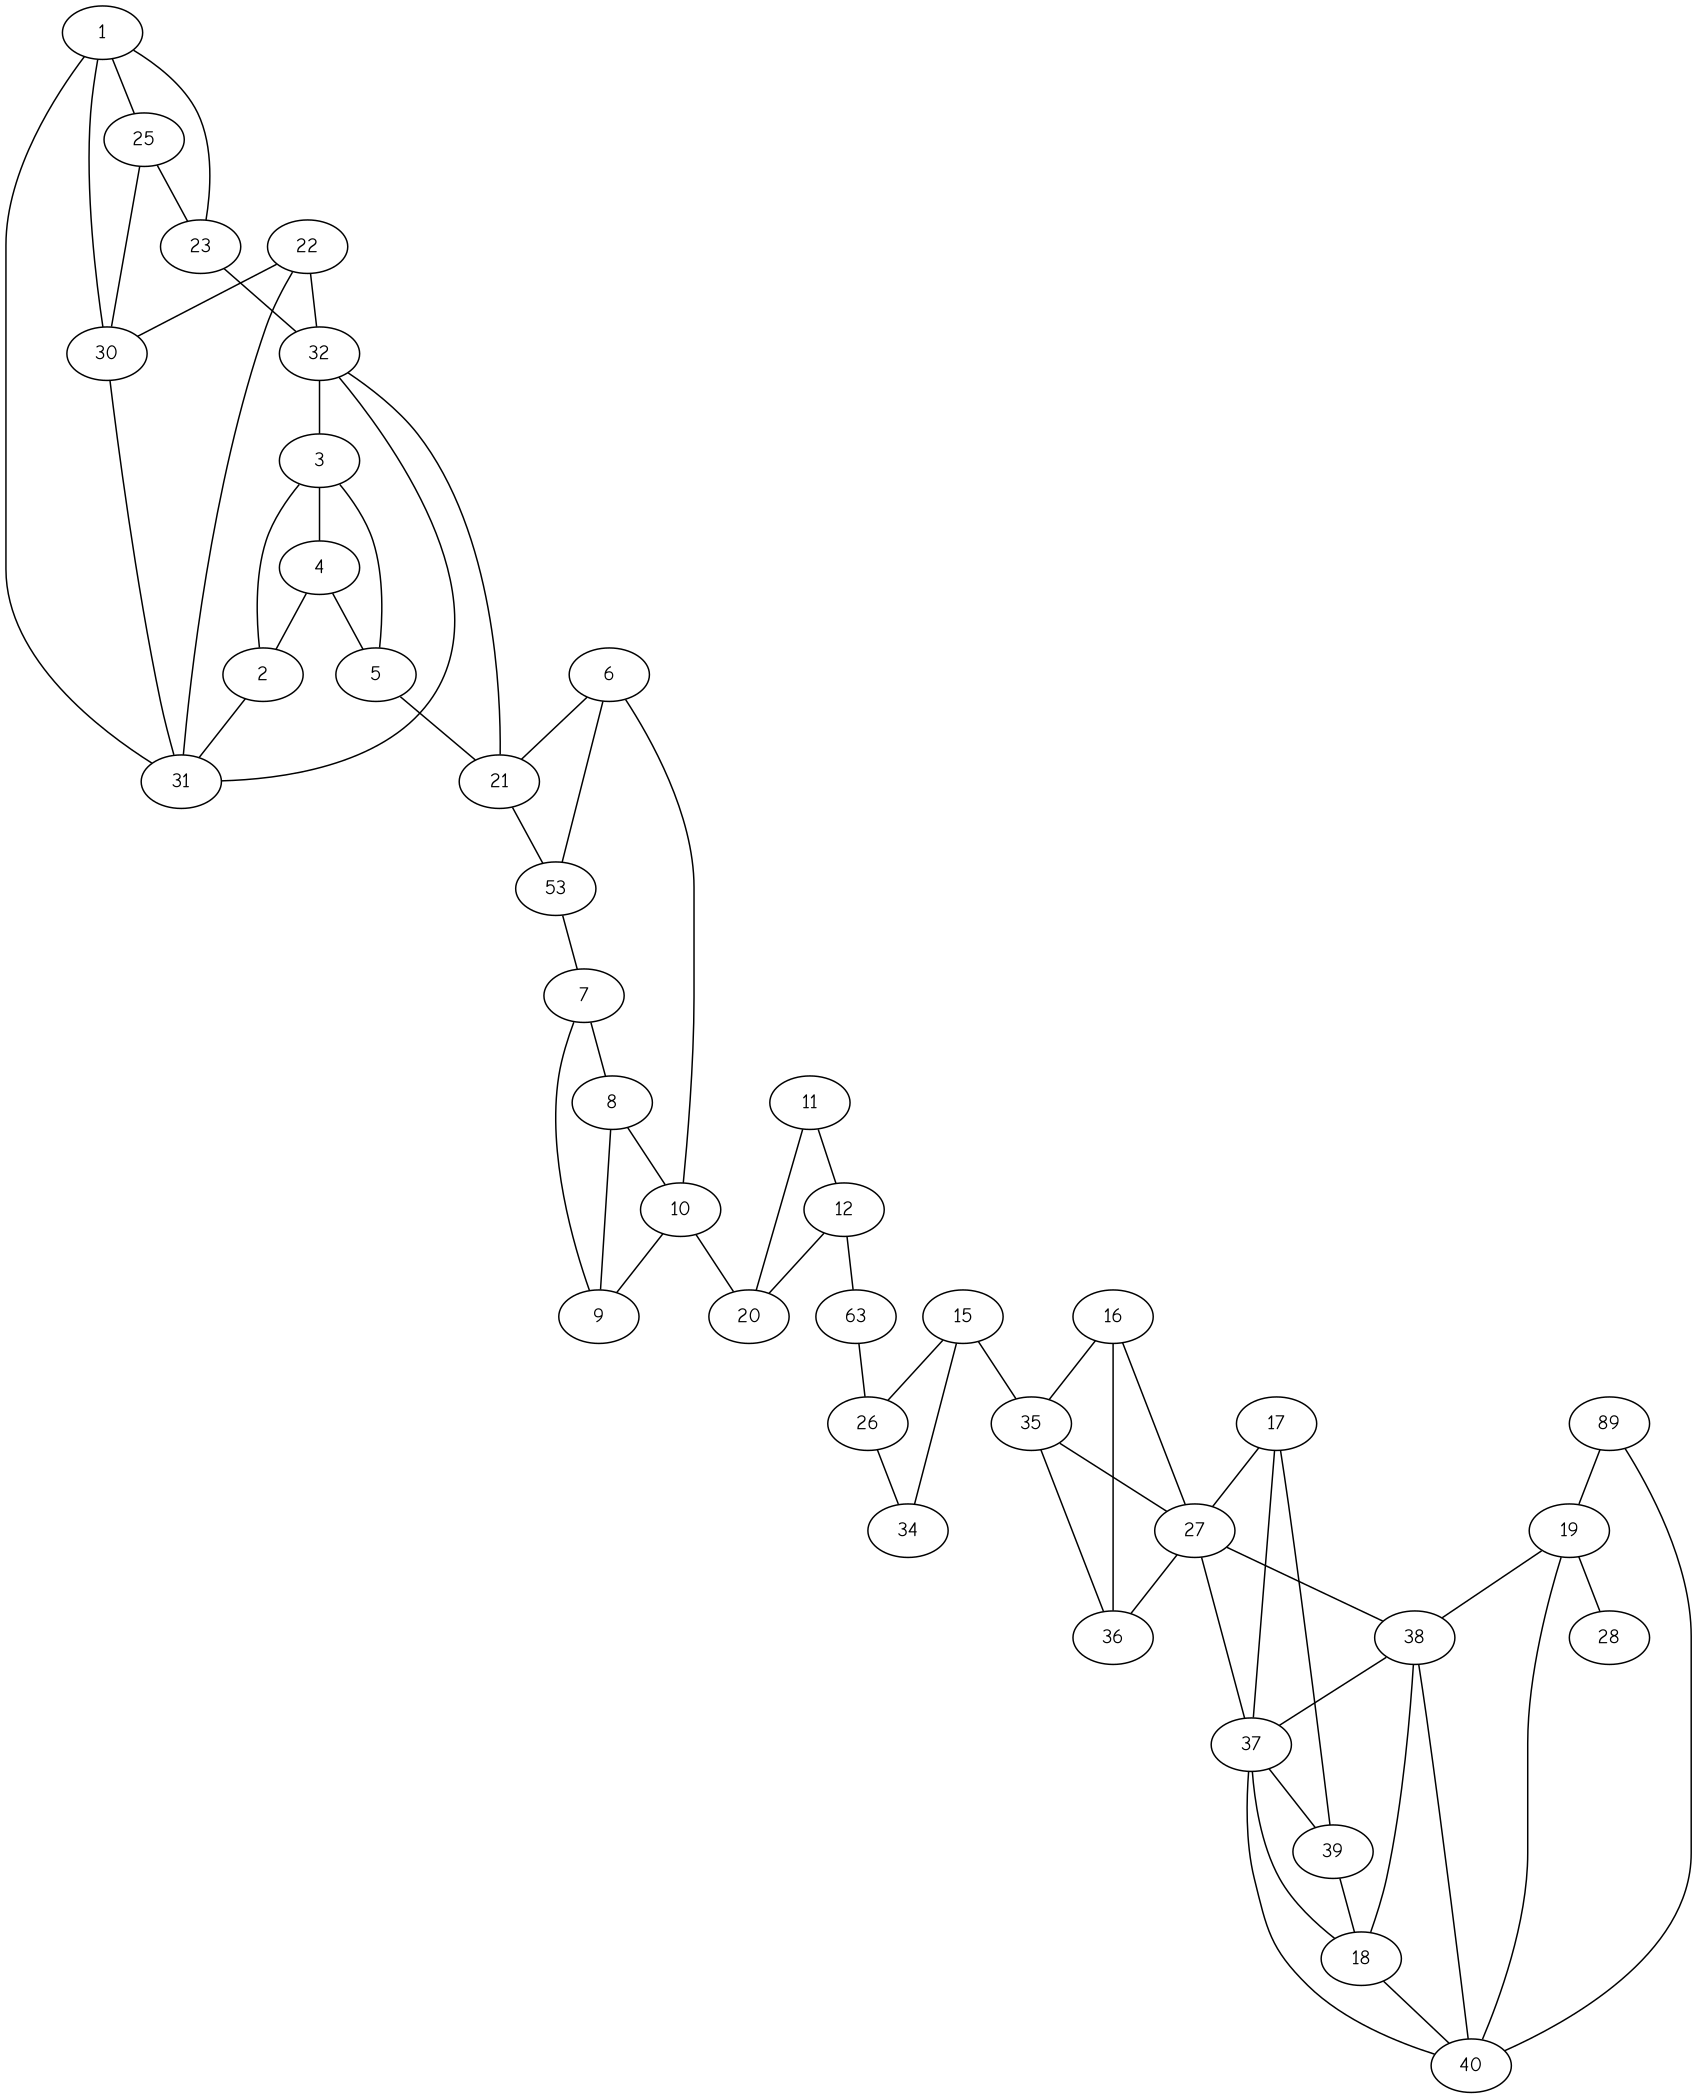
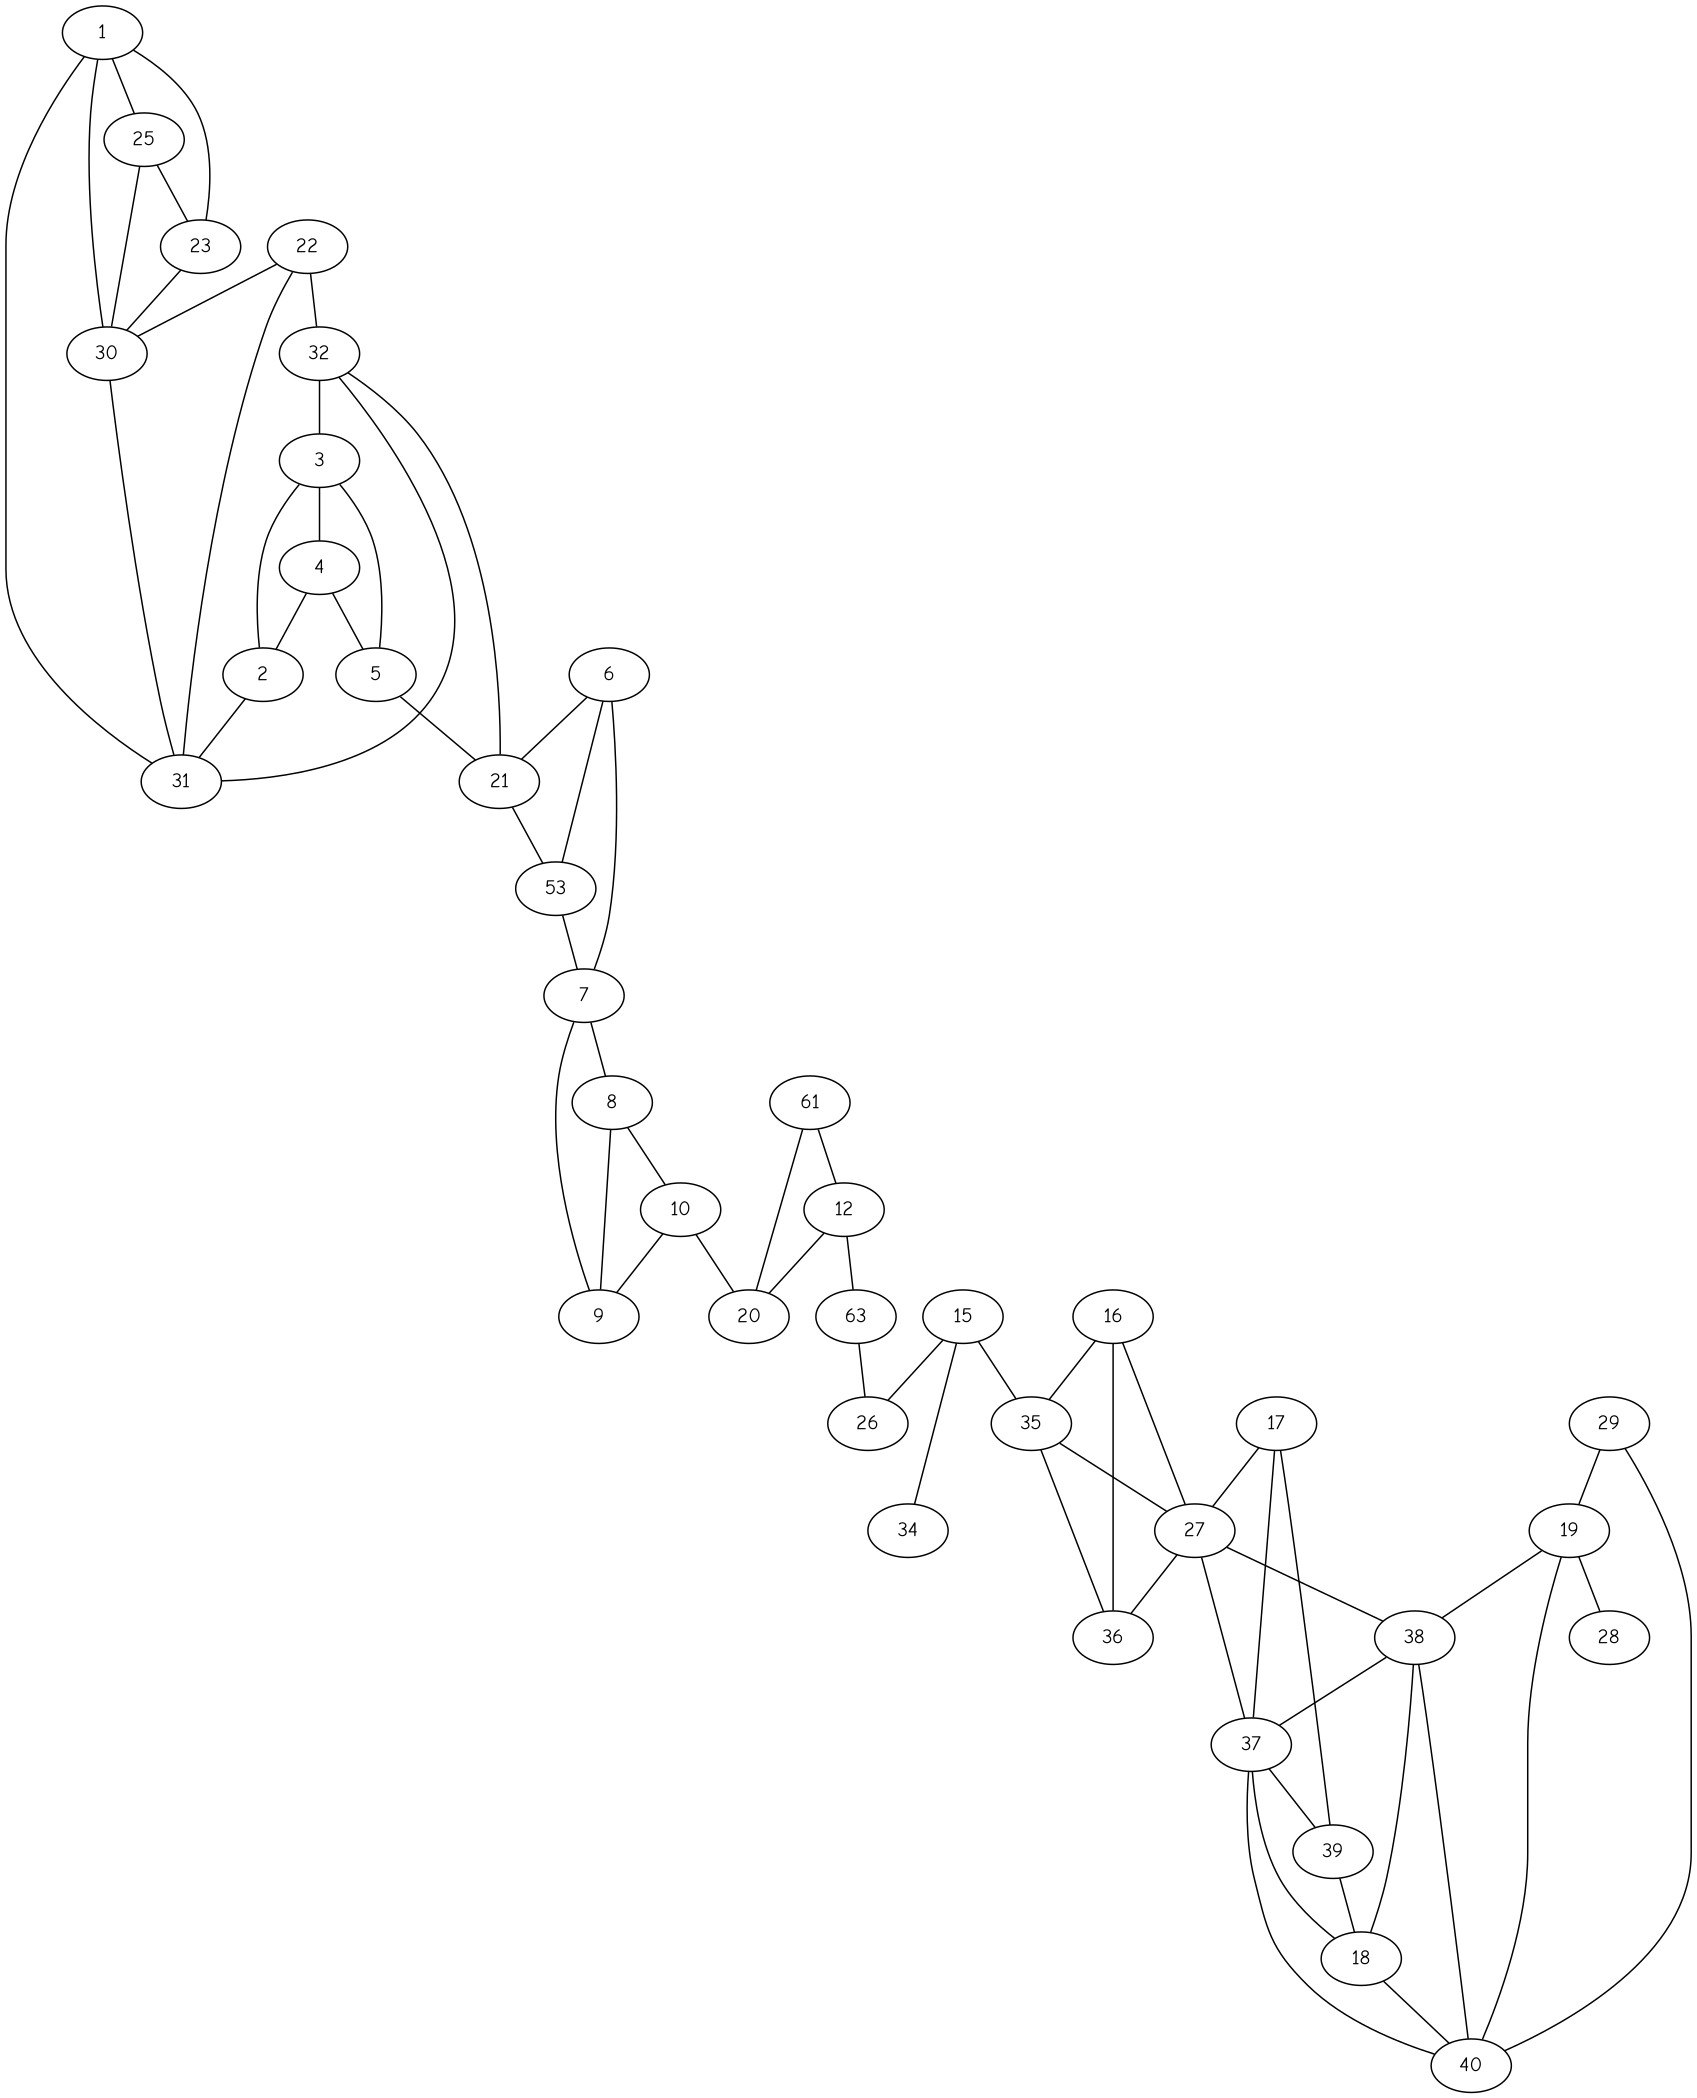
(260, 300) -> (154, 300)
(694, 934) -> (616, 837)
(810, 1103) -> (810, 1103)
(1609, 1424) -> (1609, 1424)
(888, 1477) -> none
